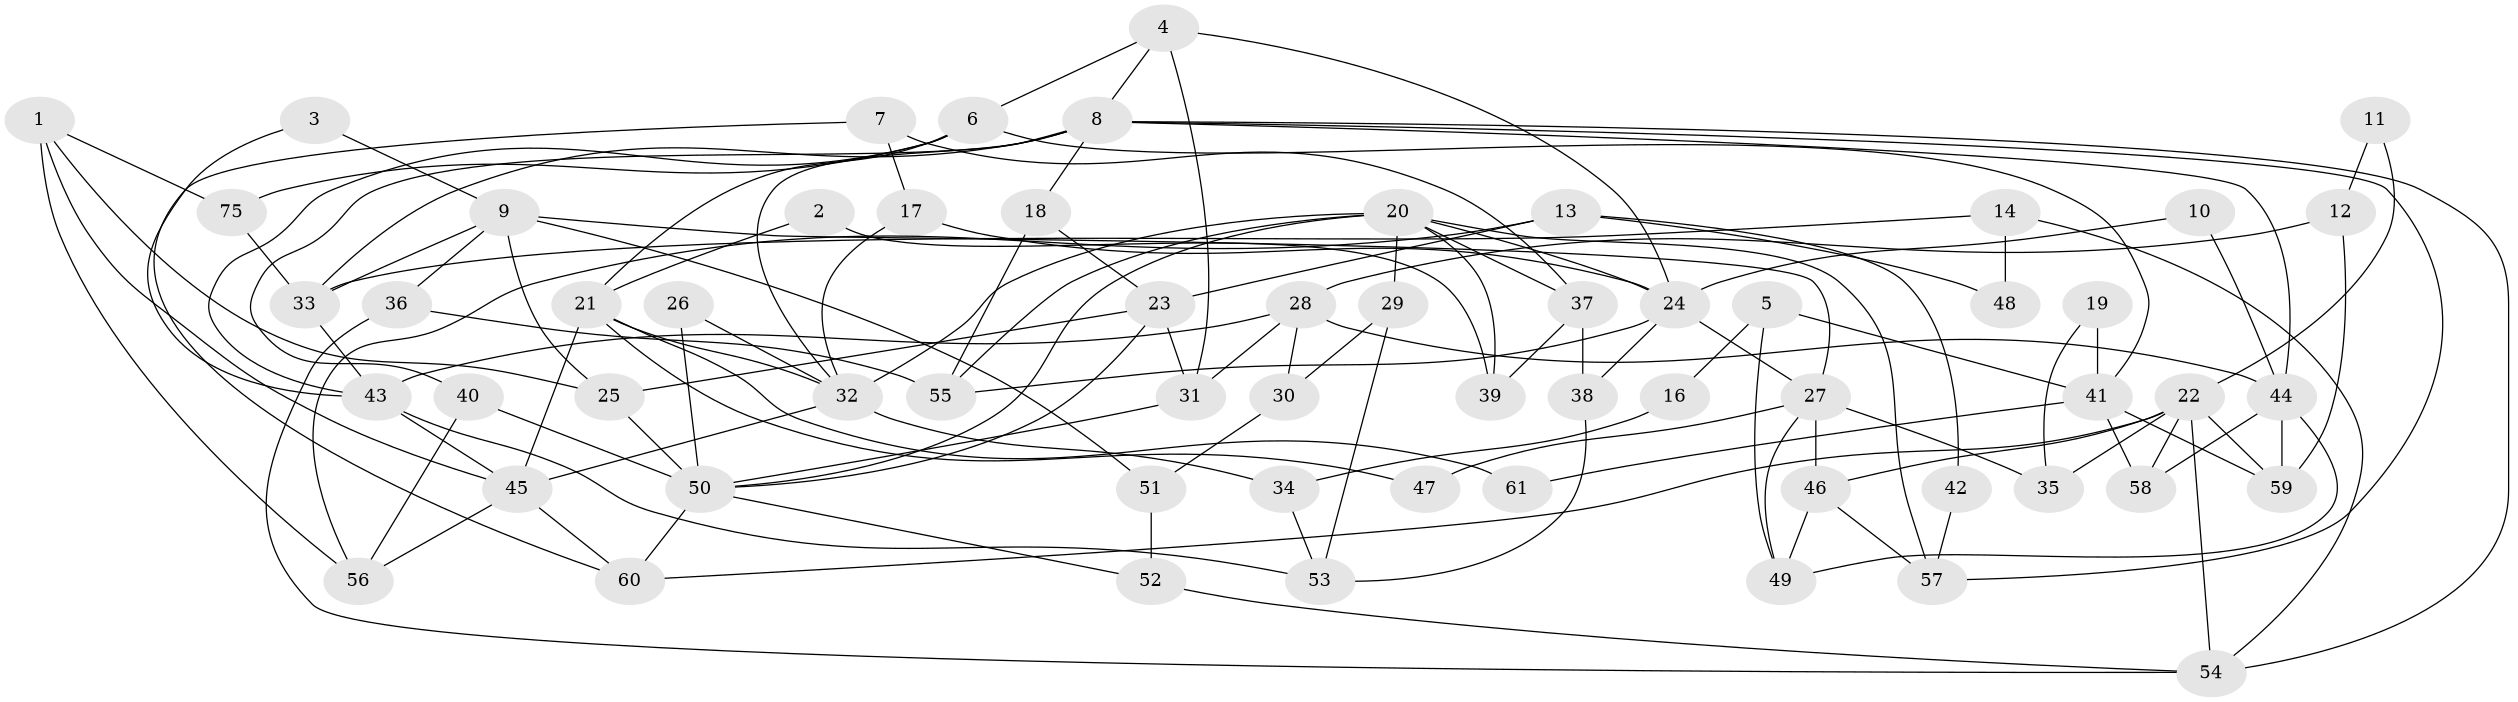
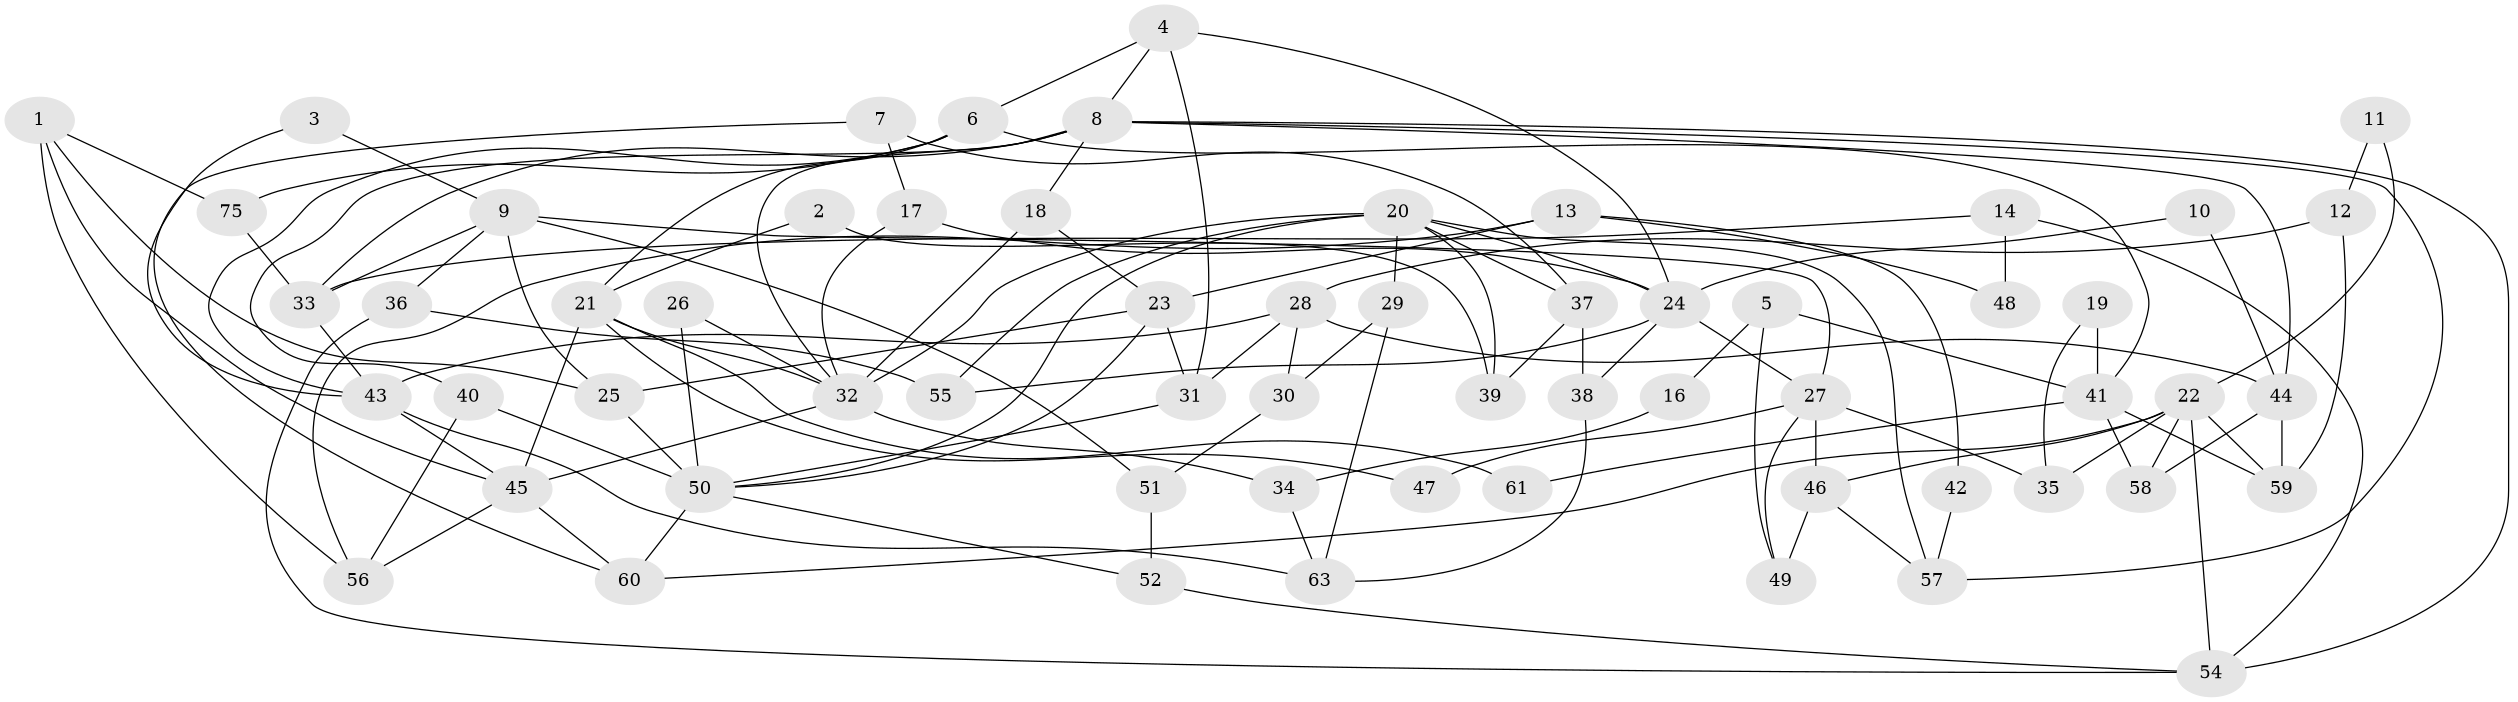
(981, 319) -> (942, 305)
(2128, 557) -> none
(1320, 581) -> (1320, 581)
